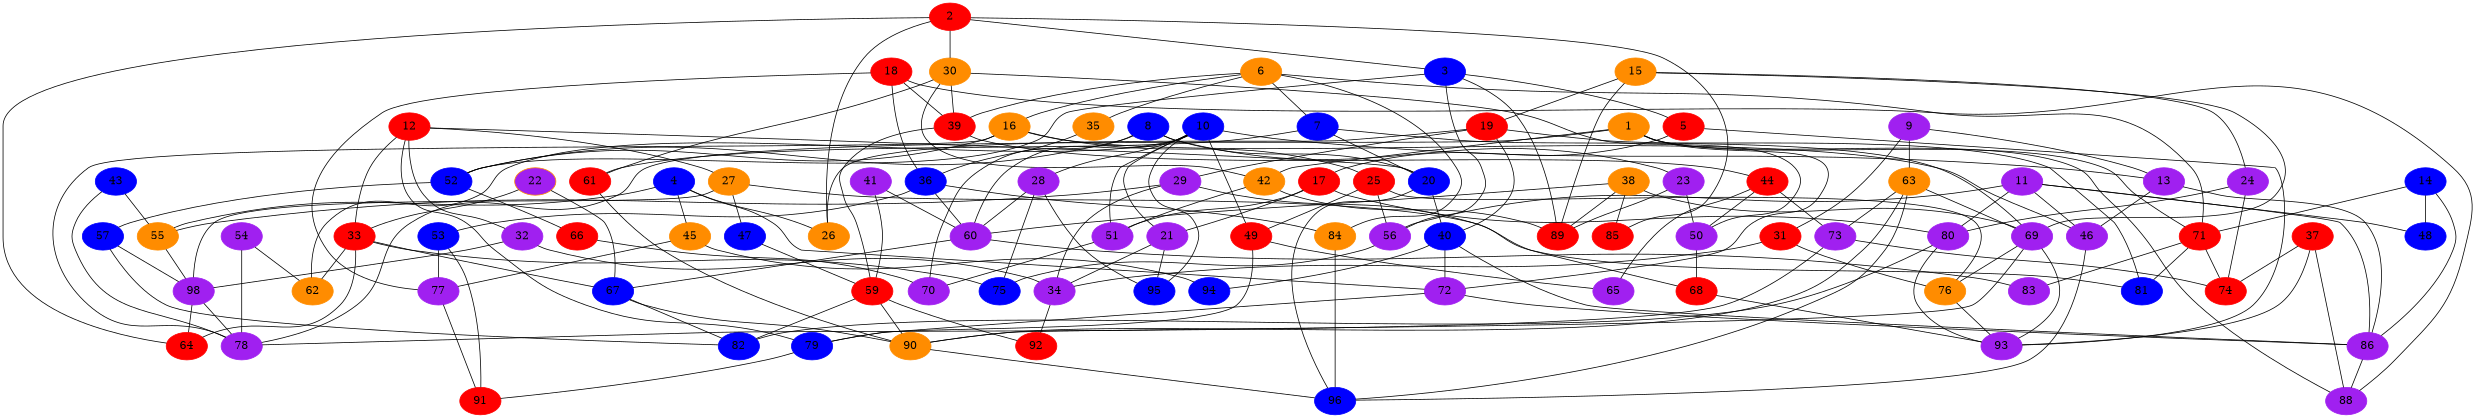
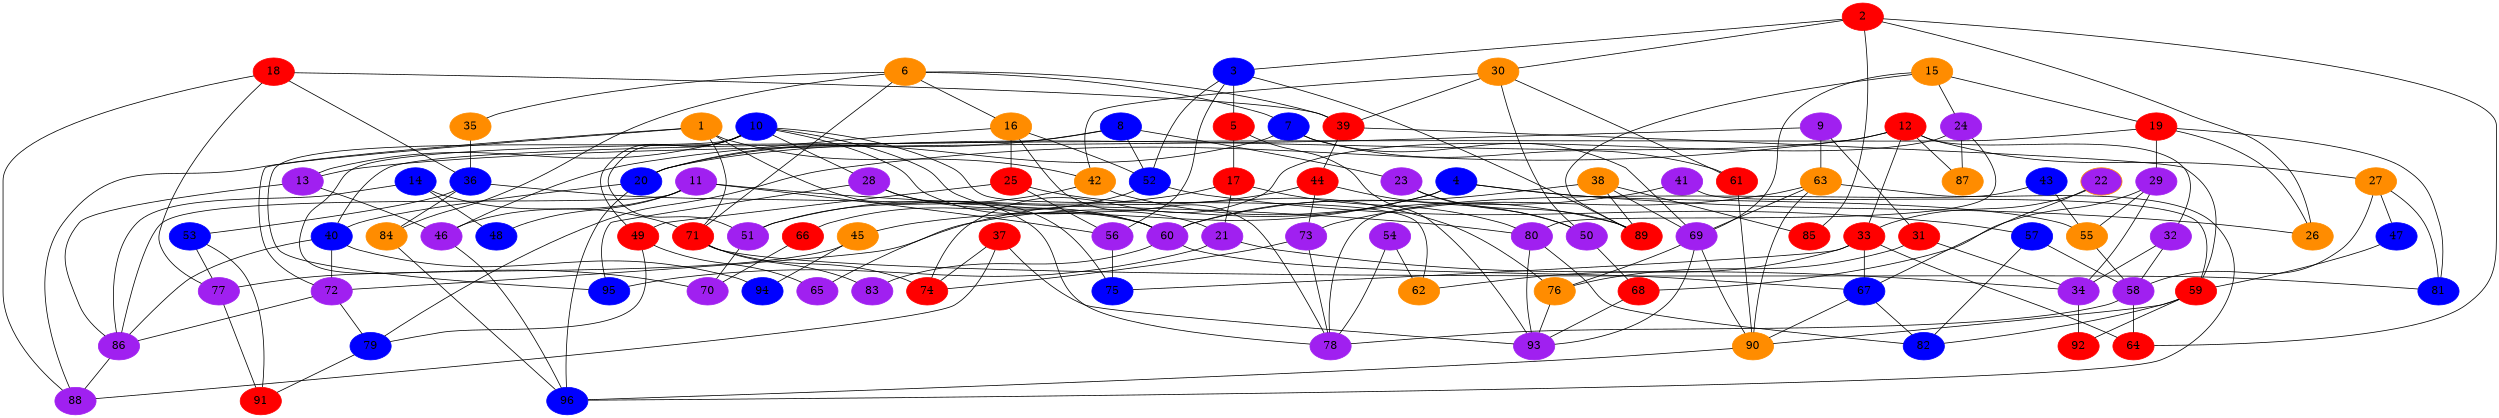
none -> (1963, 181)
(194, 291) -> (2133, 291)
